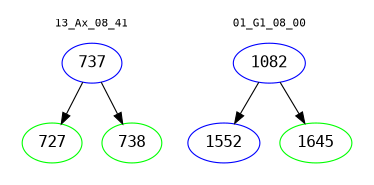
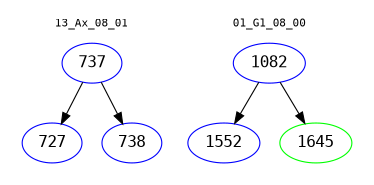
(92, 24) -> (92, 24)
(52, 143) -> (52, 143)
(132, 143) -> (132, 143)
